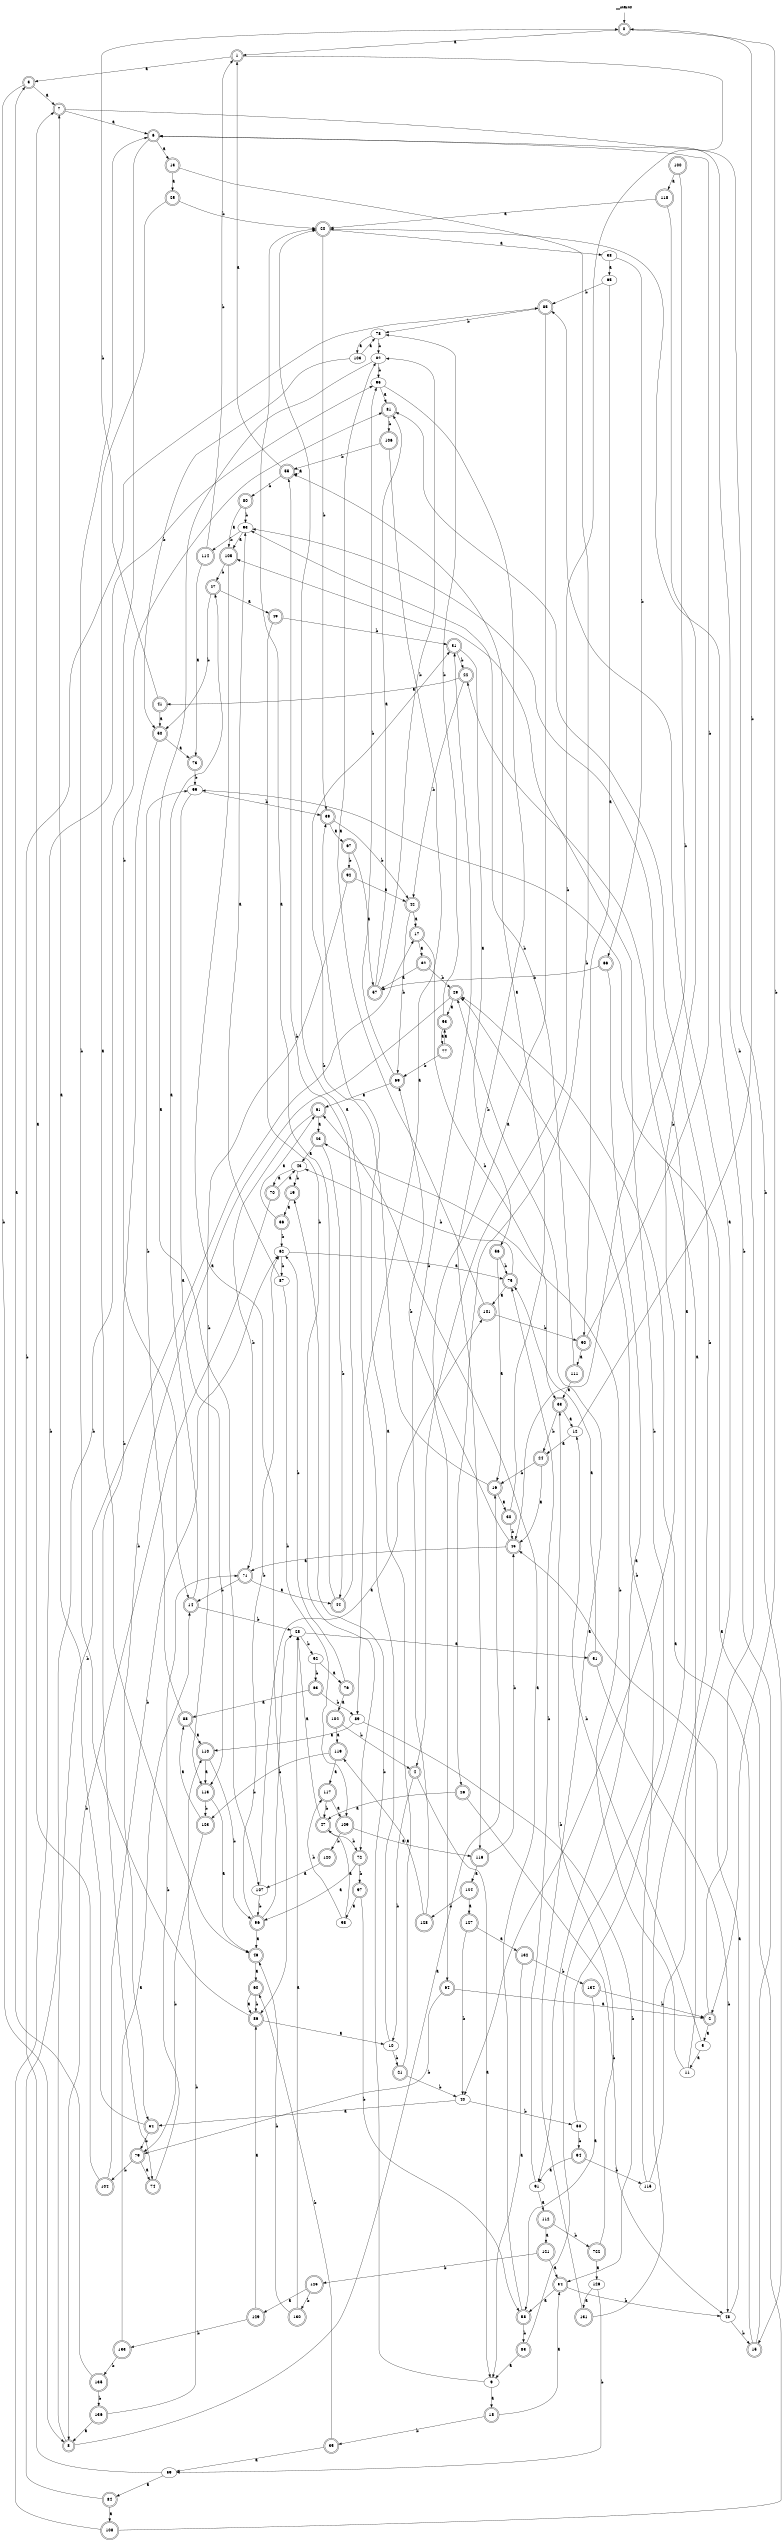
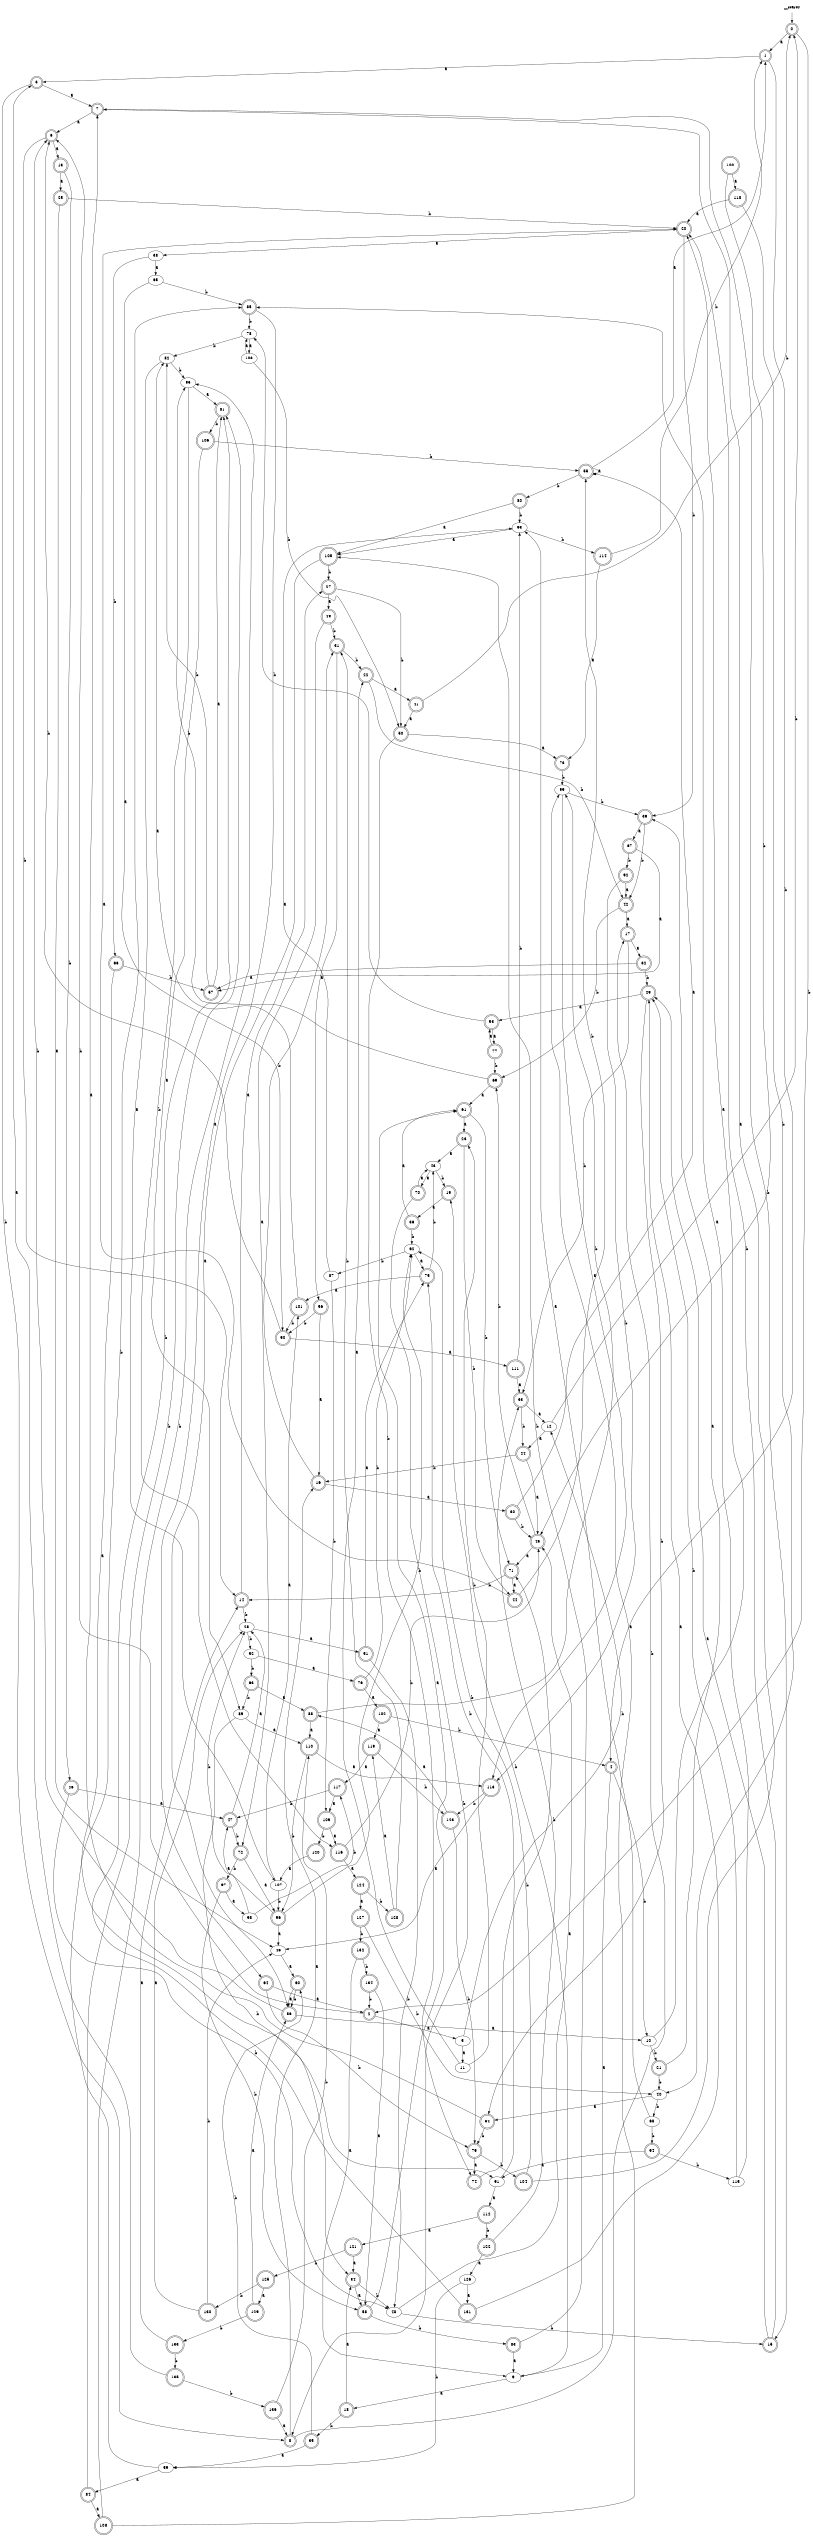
(320, 1222) -> (262, 1222)
(503, 1265) -> (303, 1322)
(501, 1939) -> (362, 1934)
(256, 1955) -> (278, 1951)
(597, 2252) -> (487, 2247)
